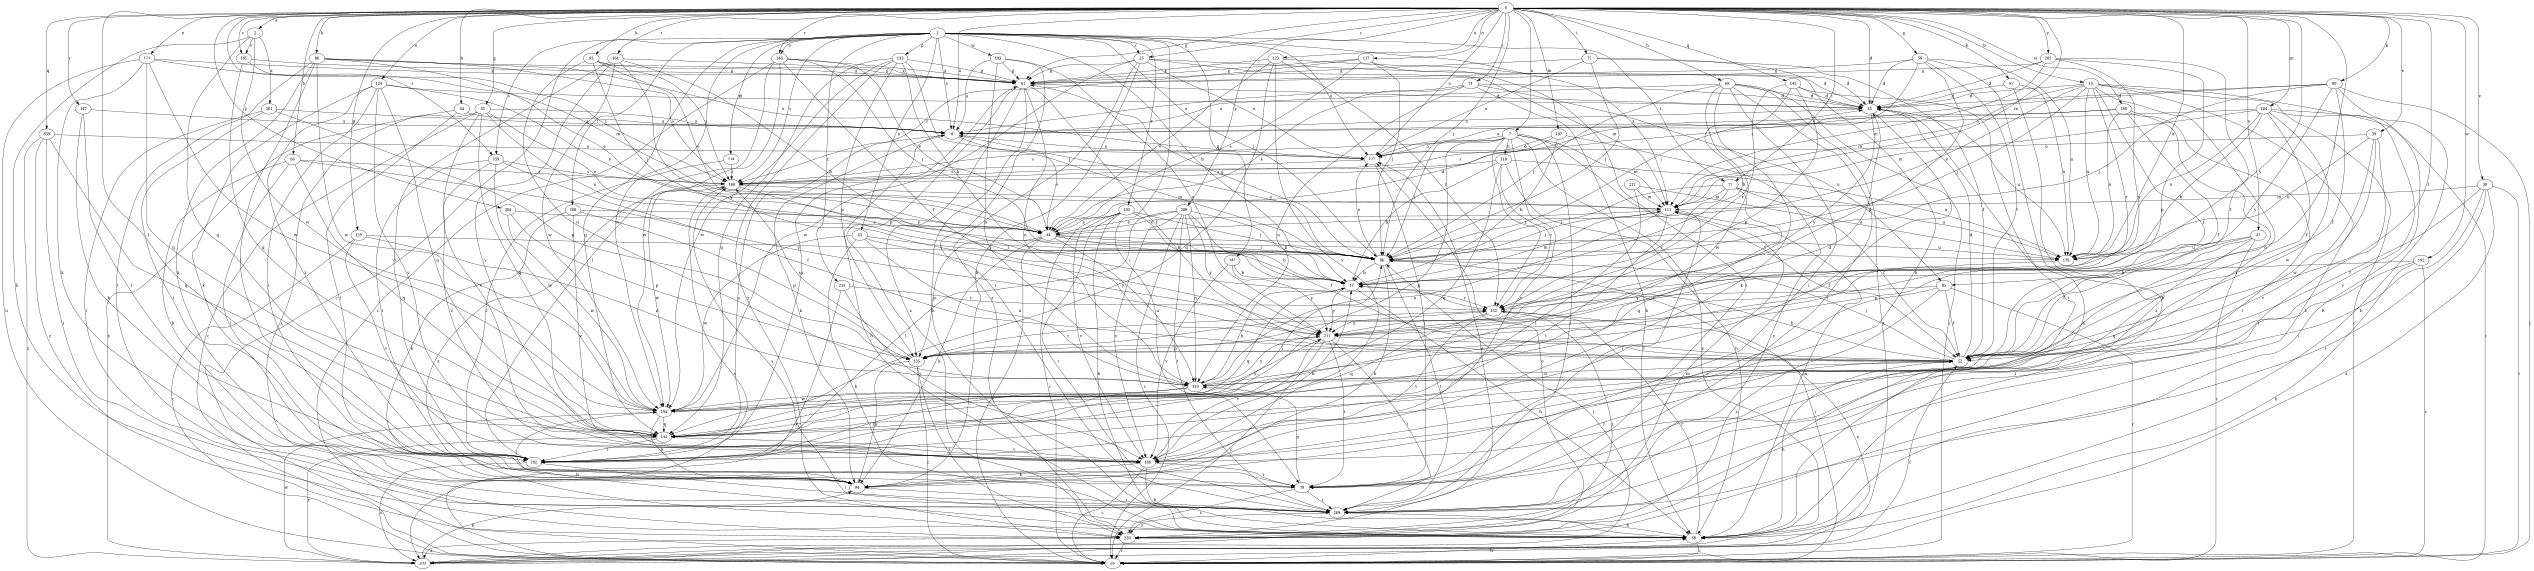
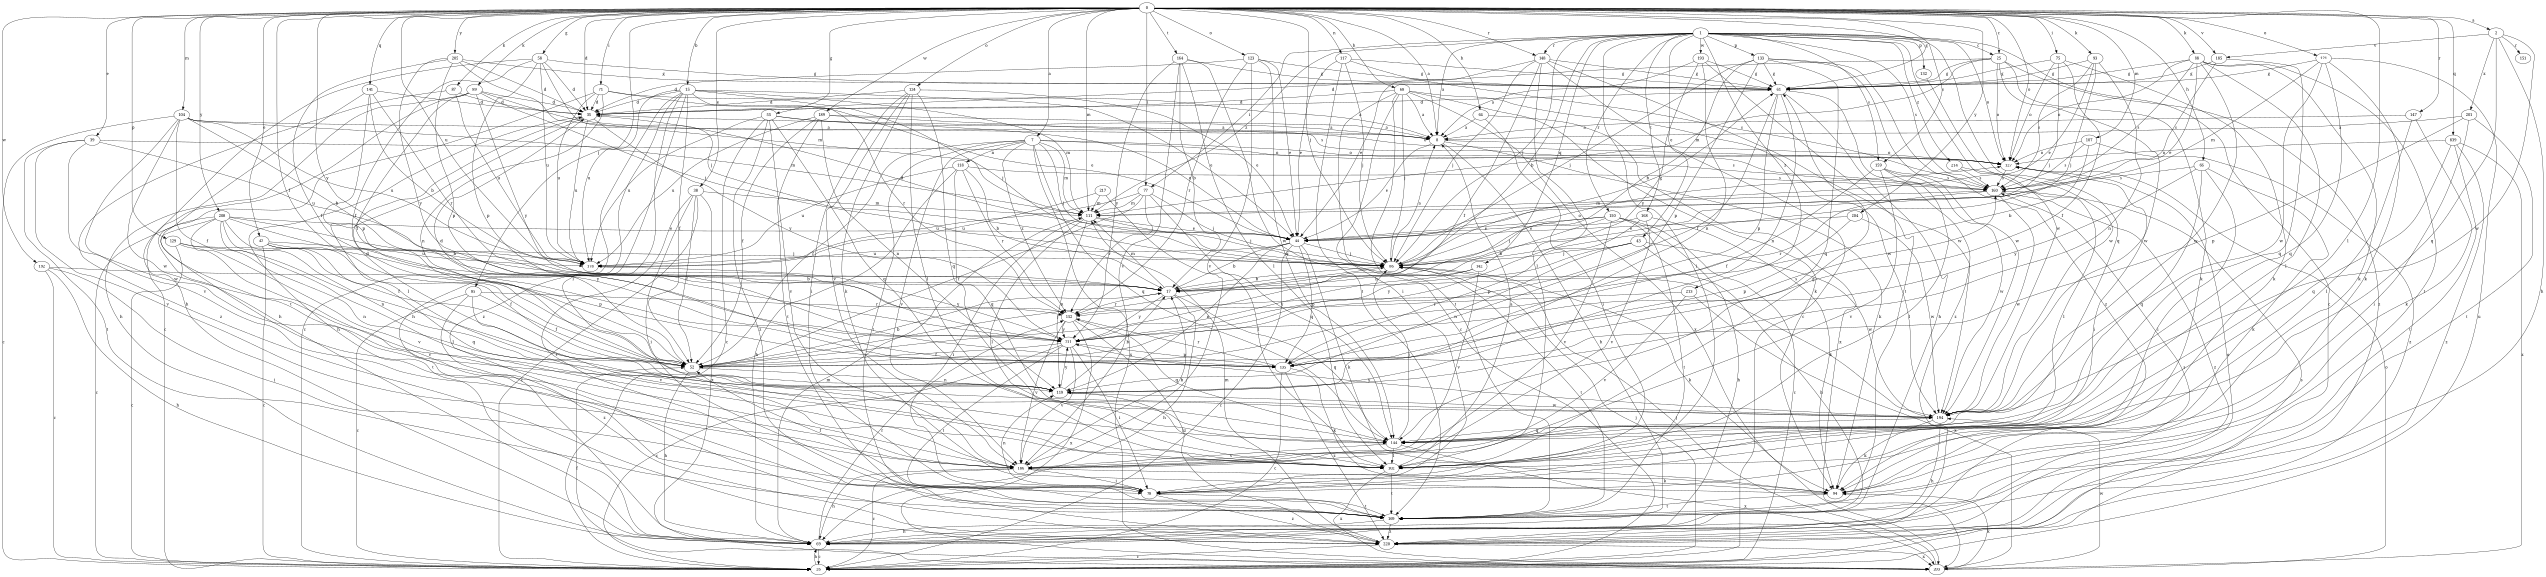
none -> (2523, 58)
none -> (1924, 74)
(1737, 152) -> (557, 178)
